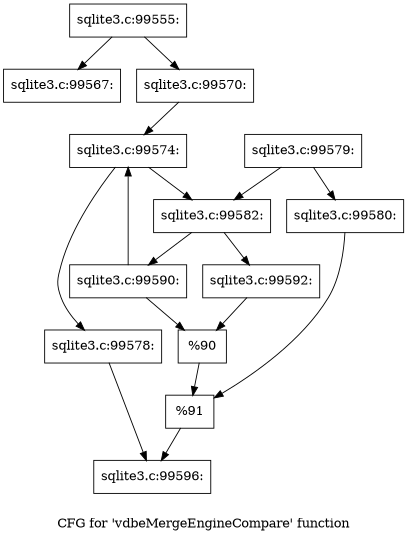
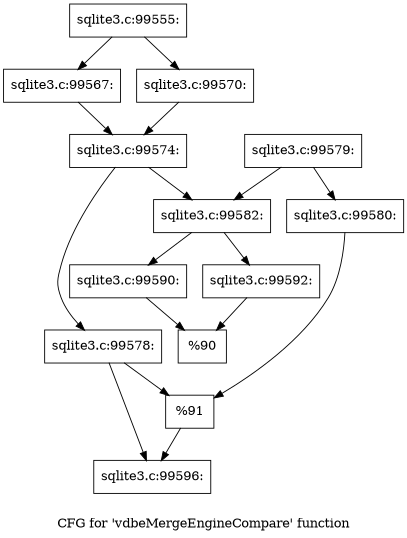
(128, 221) -> (92, 115)
(197, 375) -> (143, 376)
